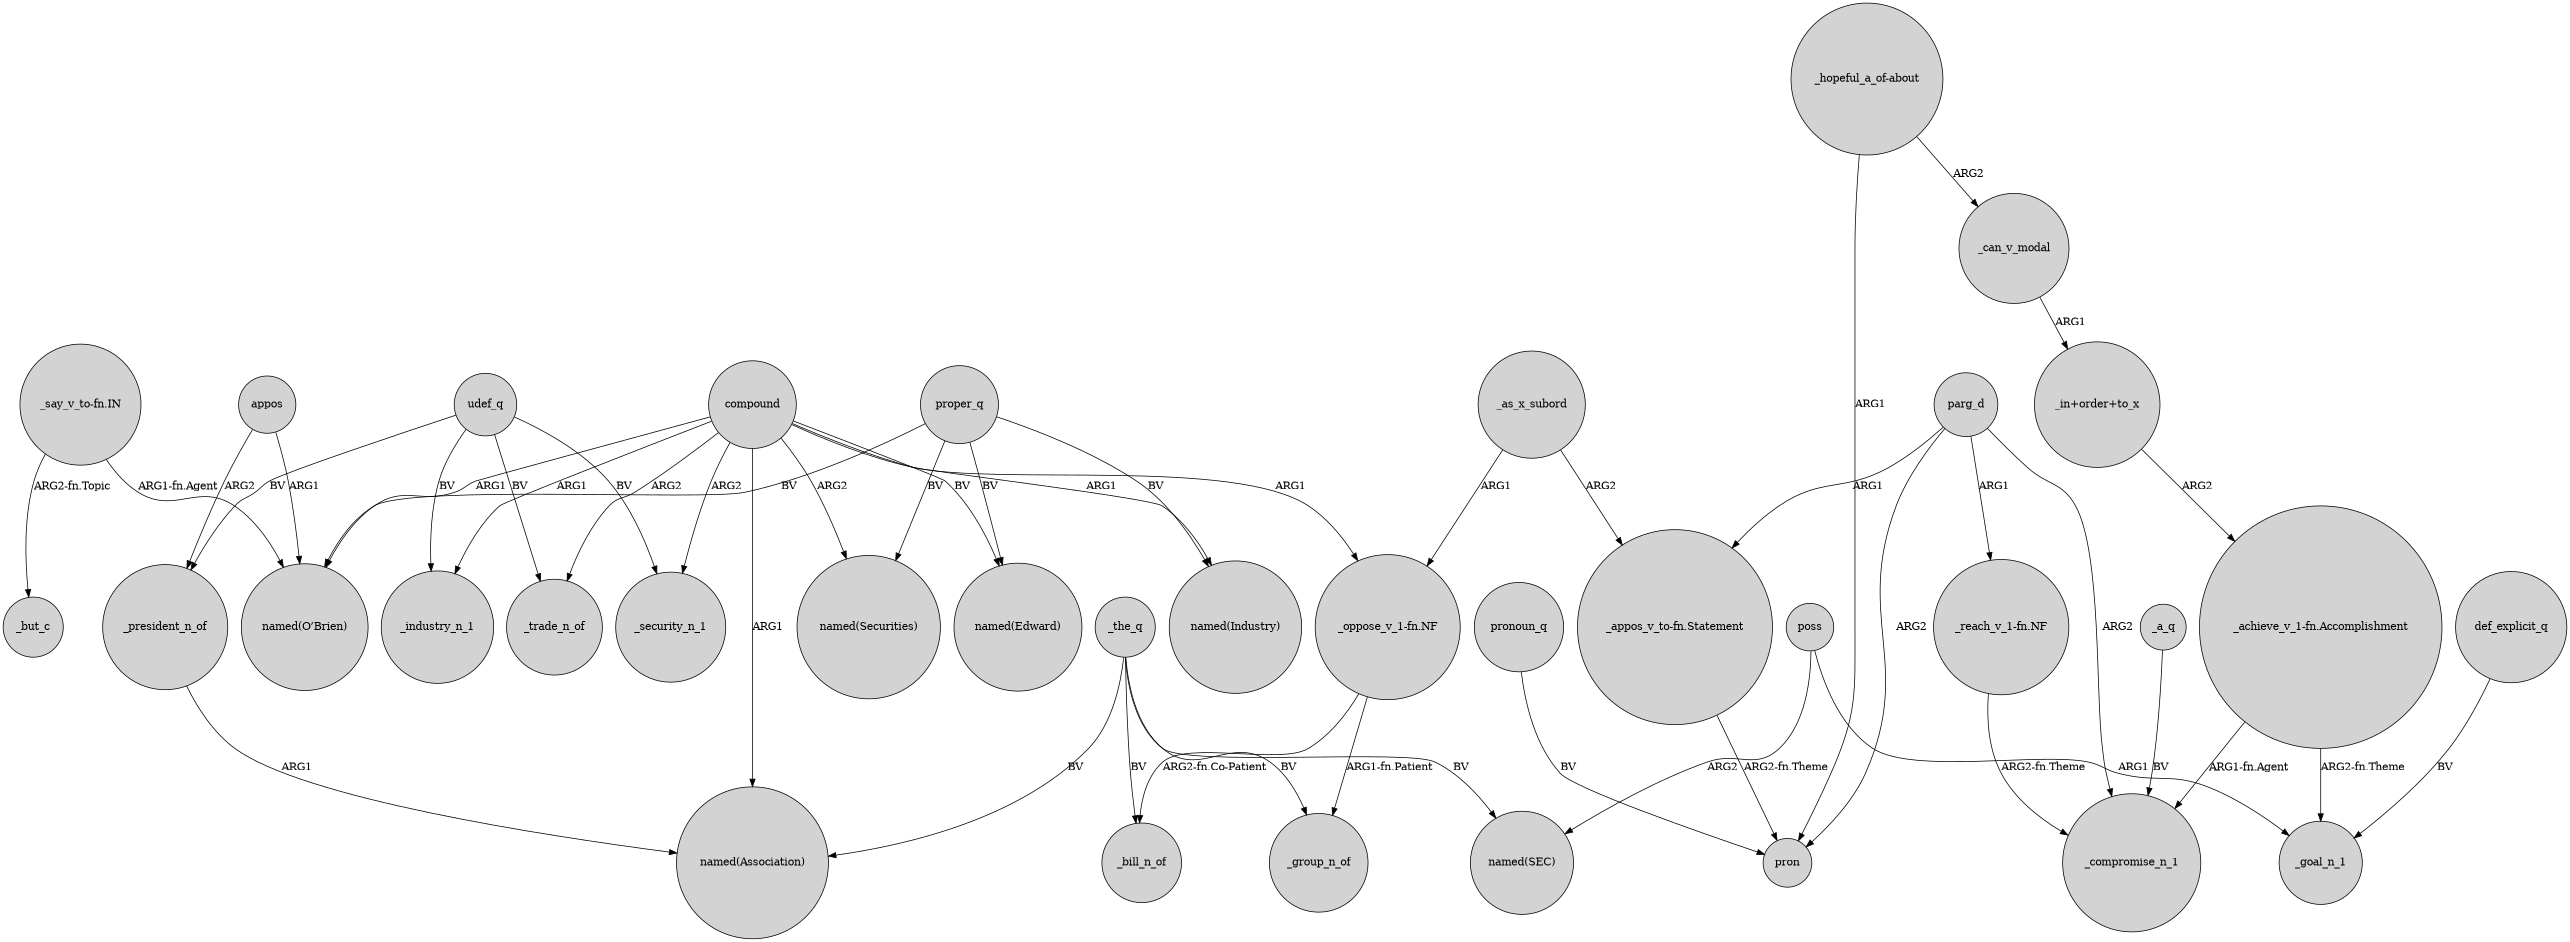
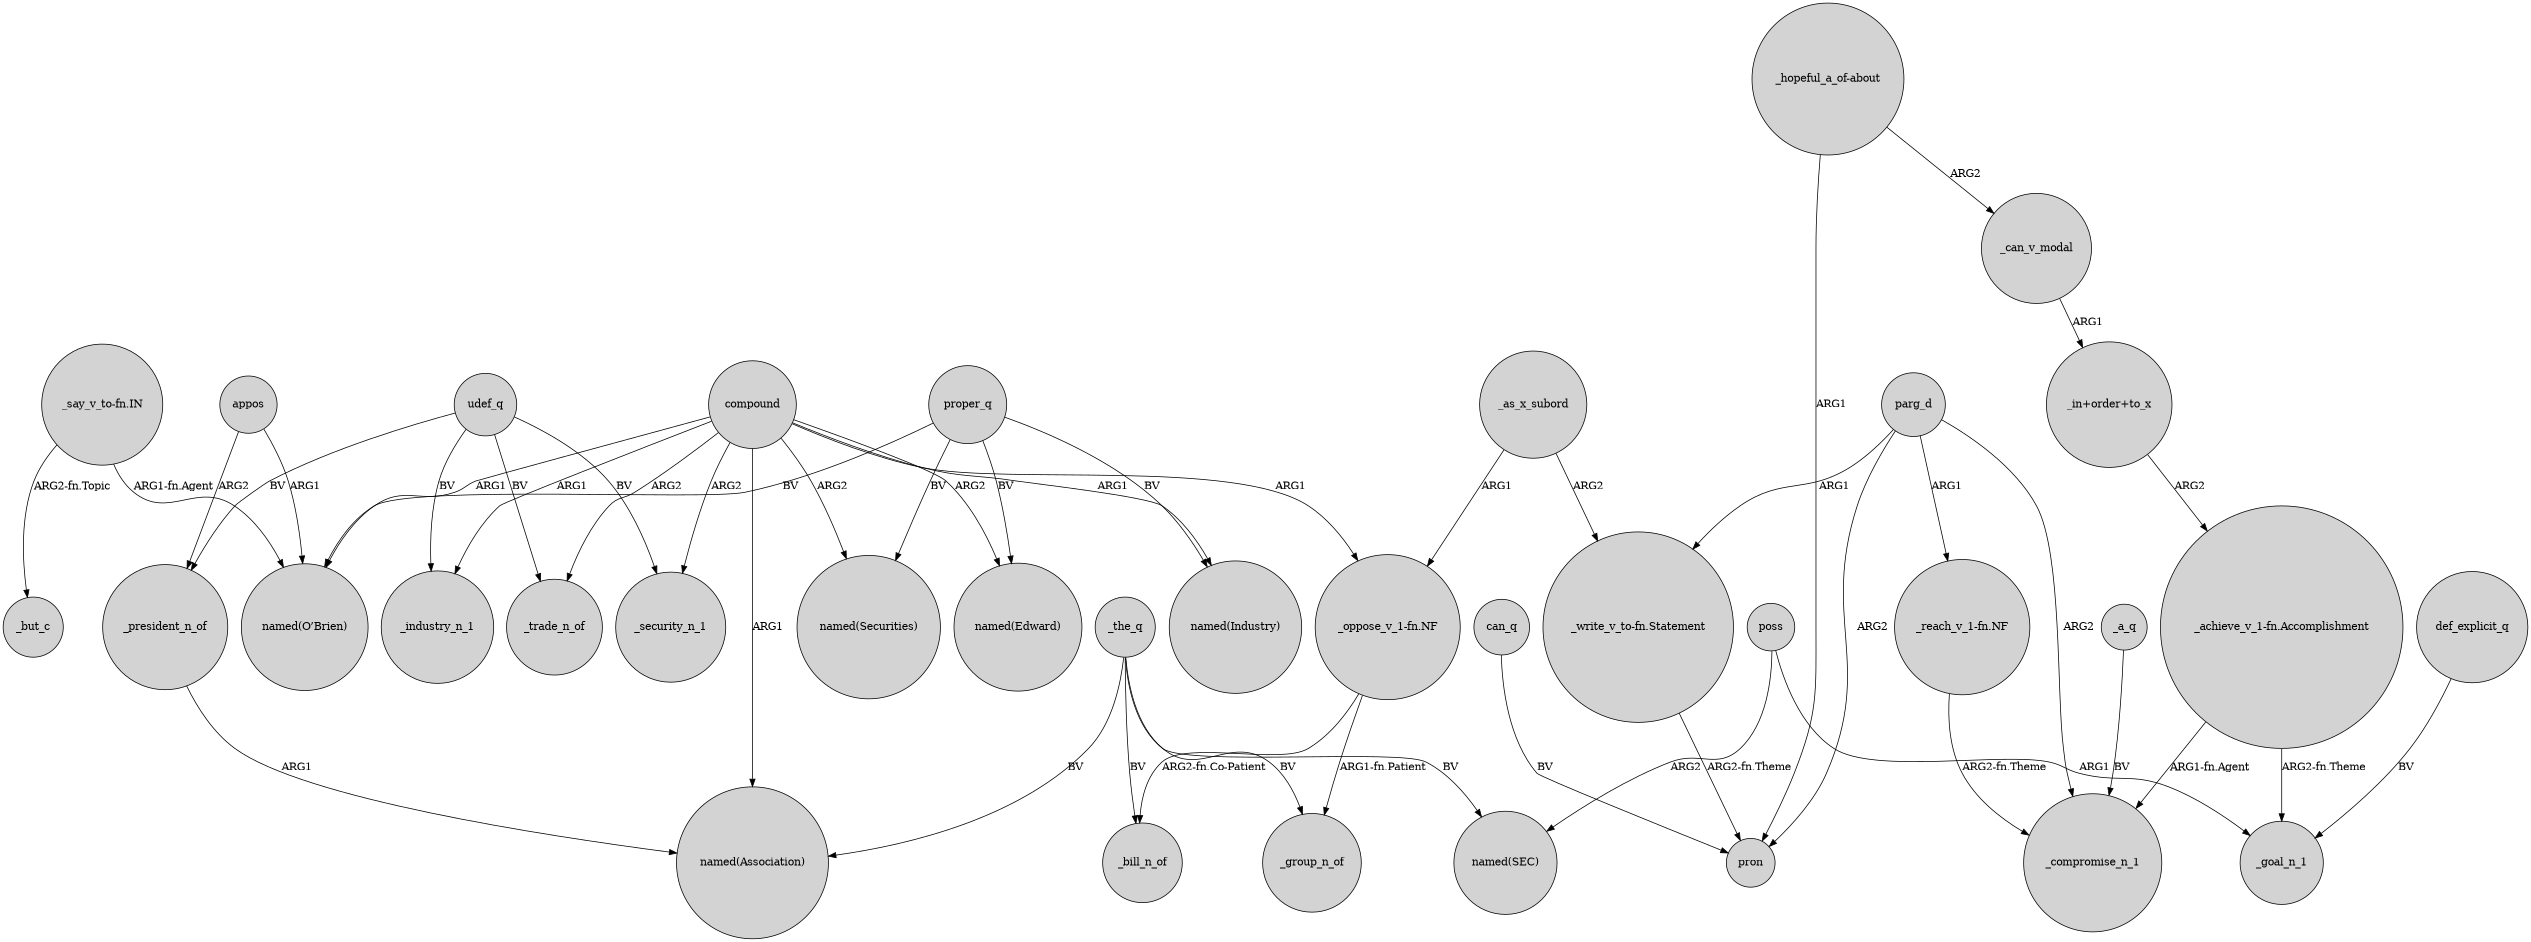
(962, 487) -> (970, 487)
(1519, 627) -> (1502, 627)
(1675, 627) -> (1638, 627)
